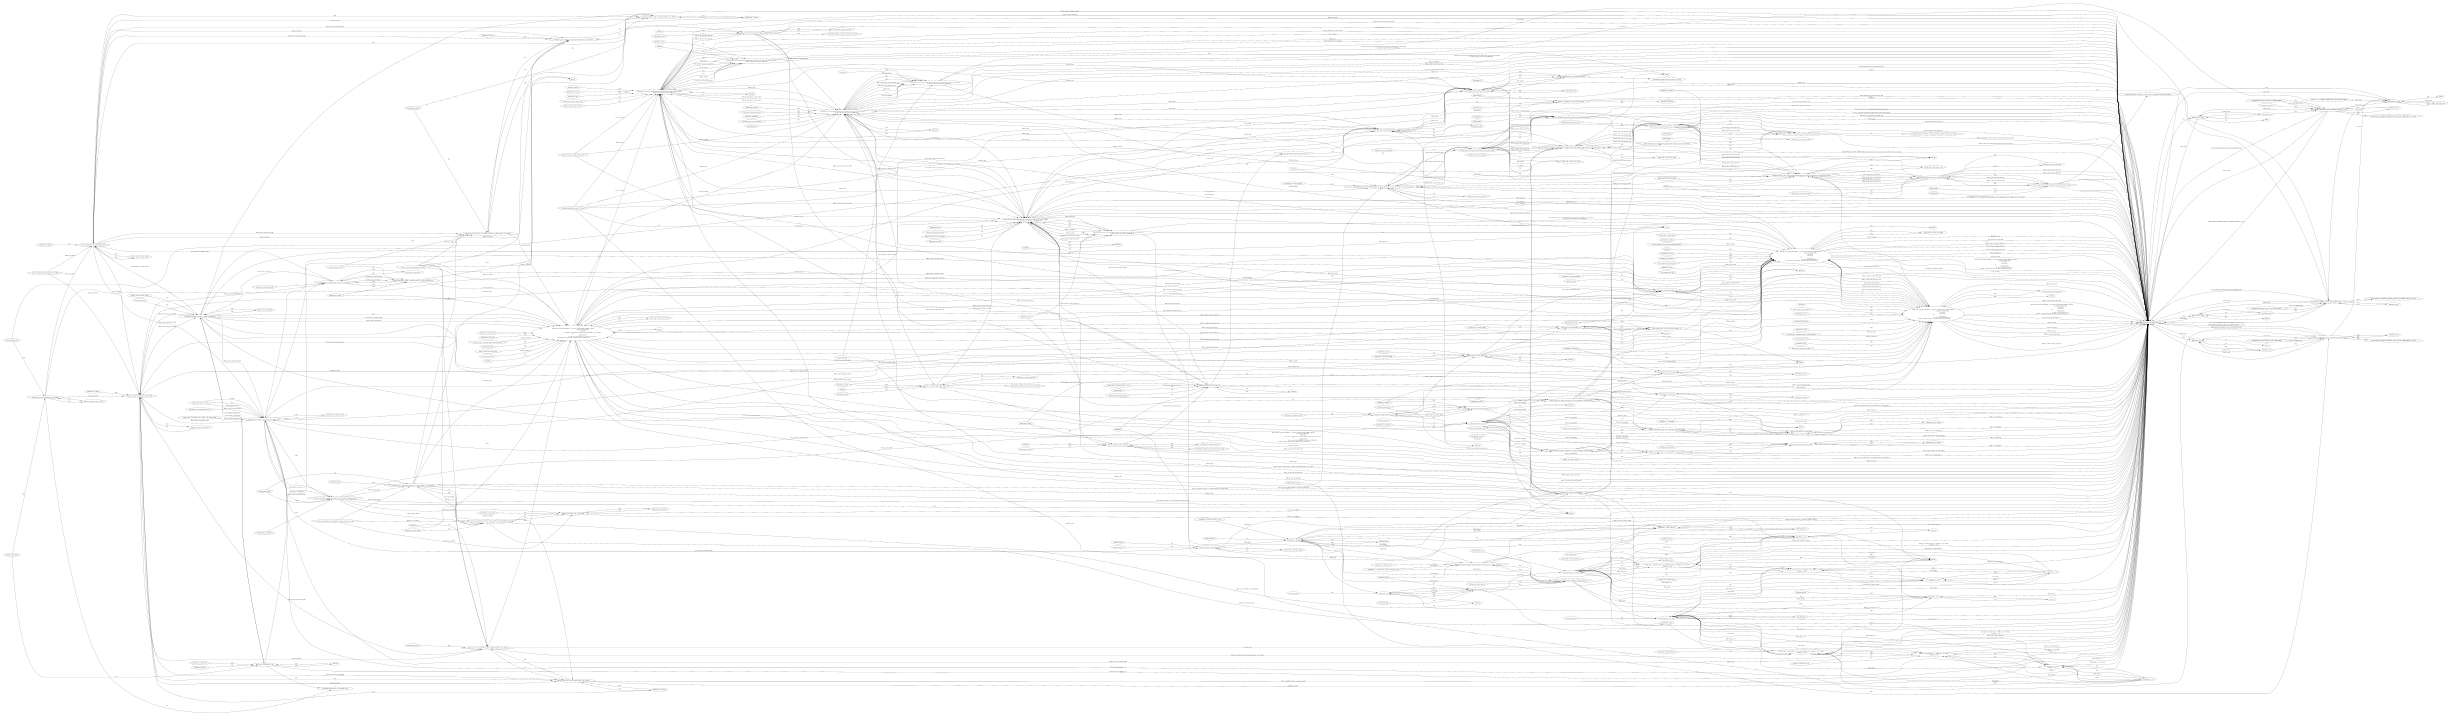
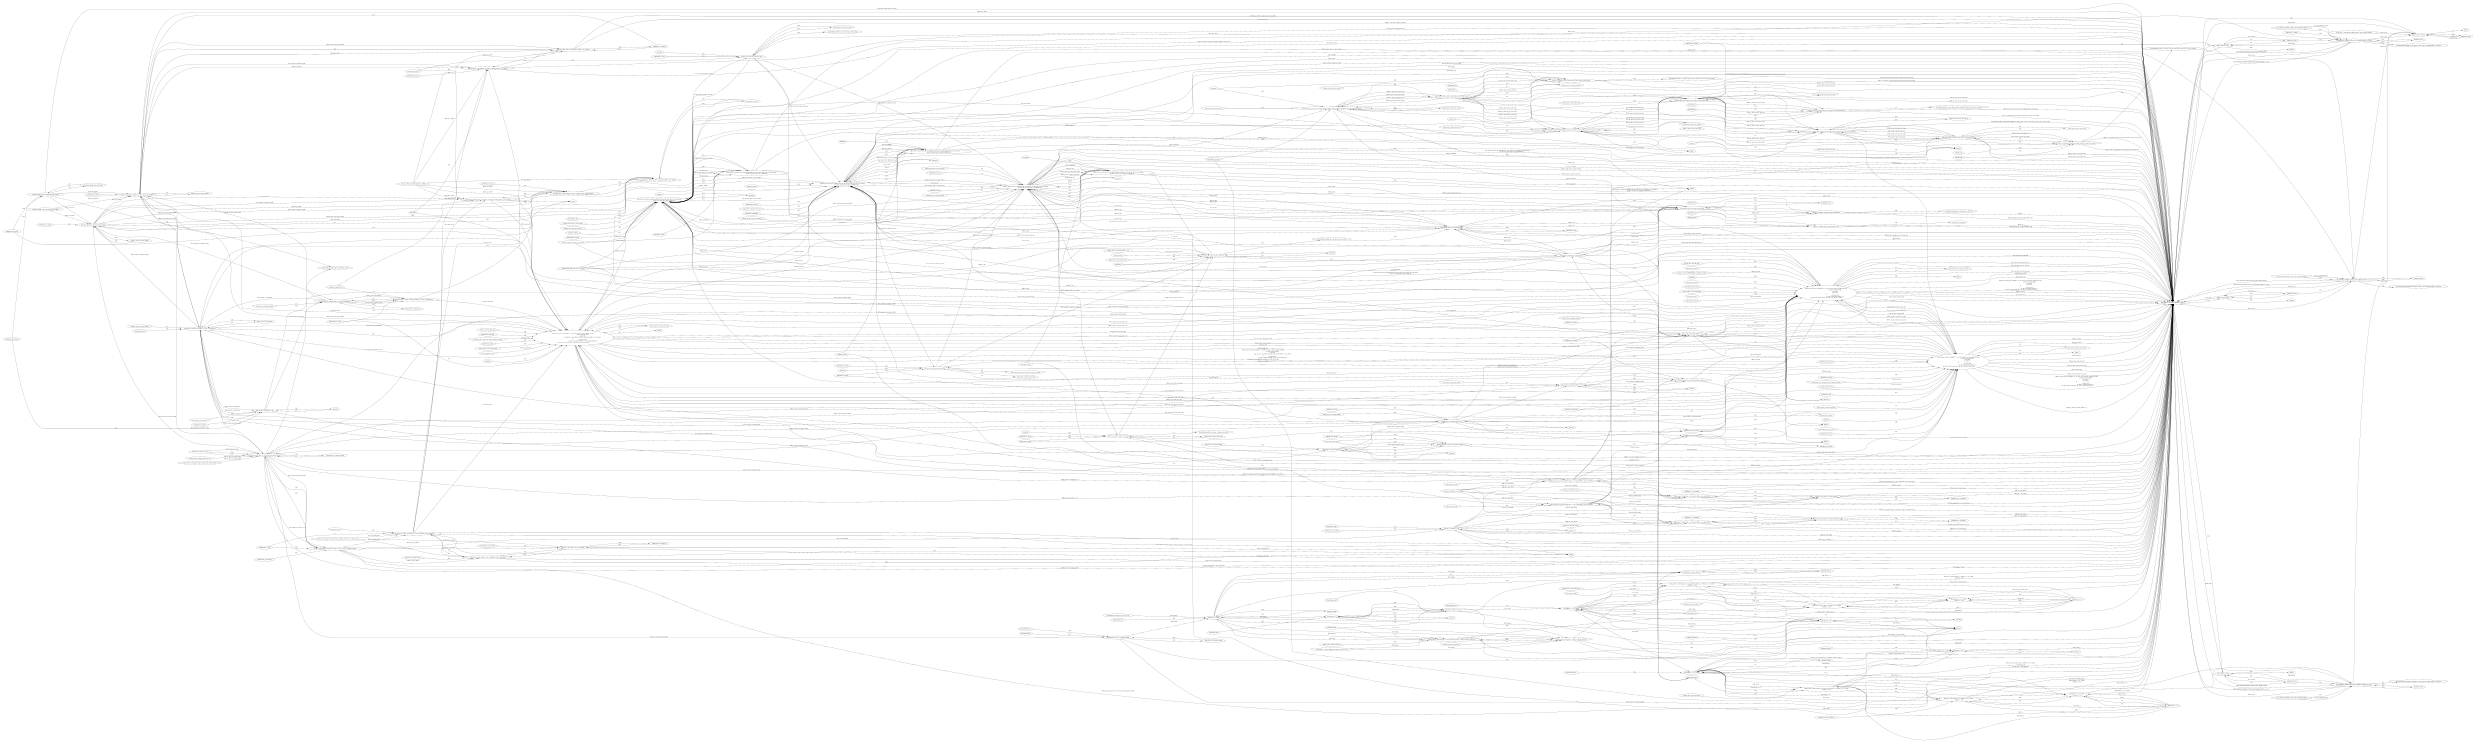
(1918, 83) -> none
none -> (1500, 244)
